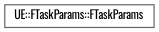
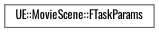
(79, 16) -> (79, 16)
